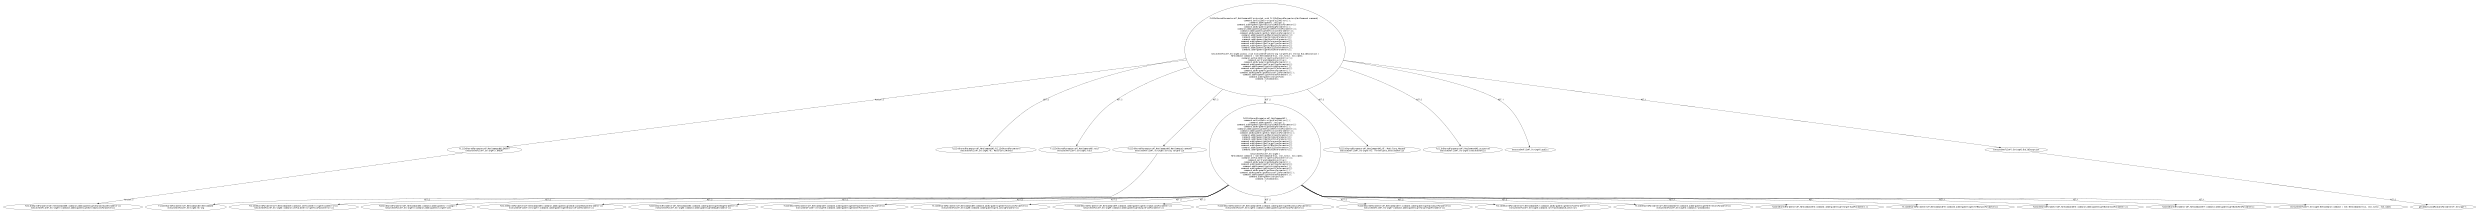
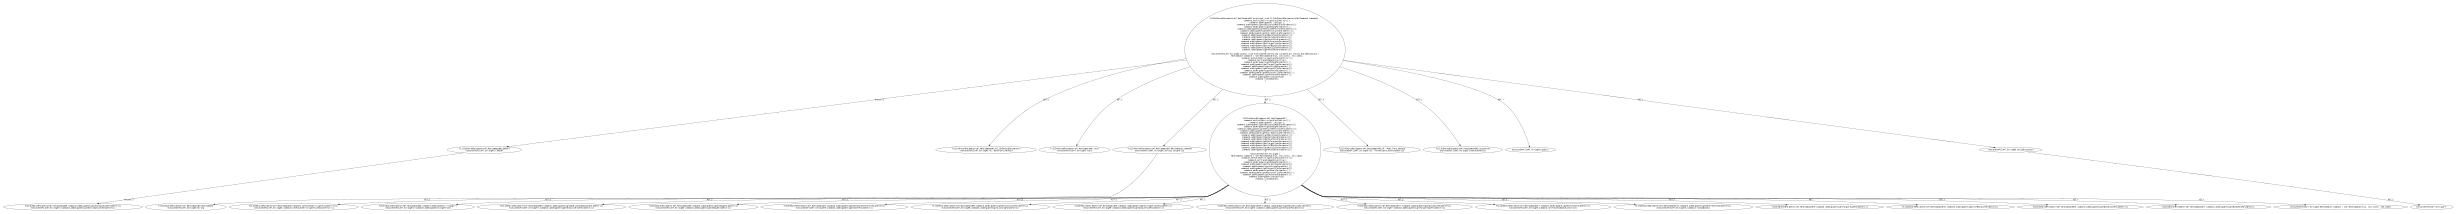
(2443, 207) -> (2432, 207)
